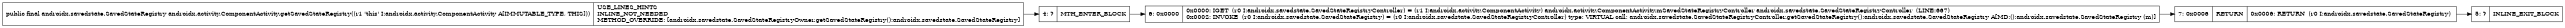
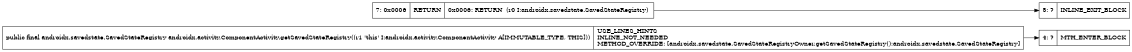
(1652, 14) -> none
